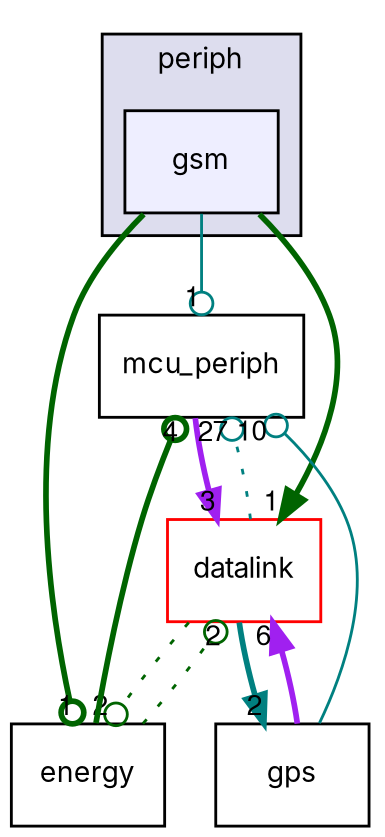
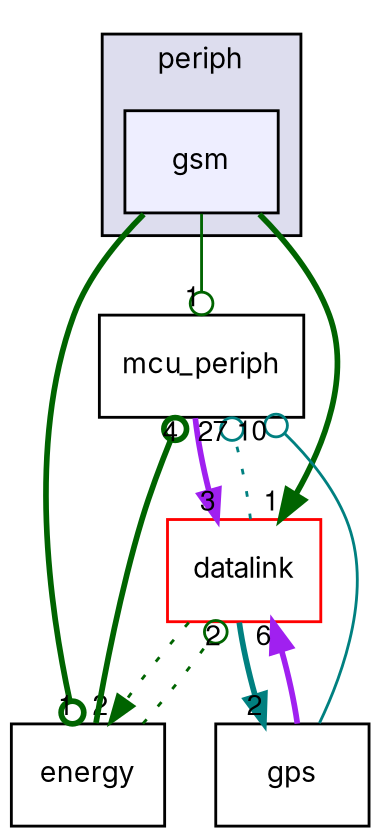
(202, 253) -> (202, 253)
(155, 663) -> (155, 663)
